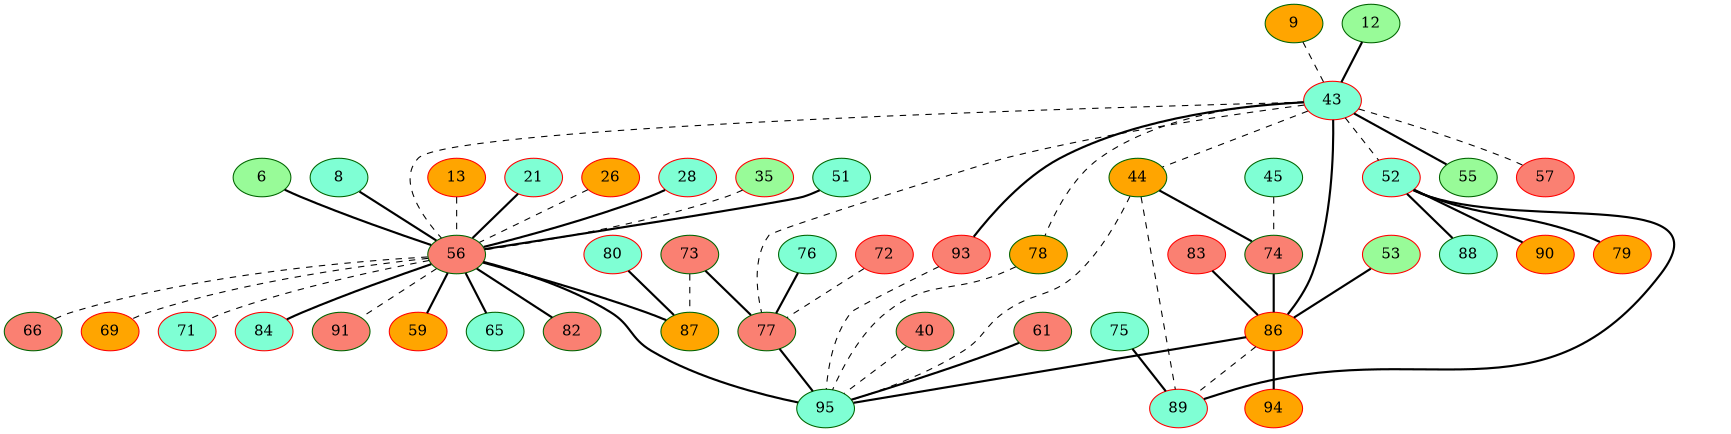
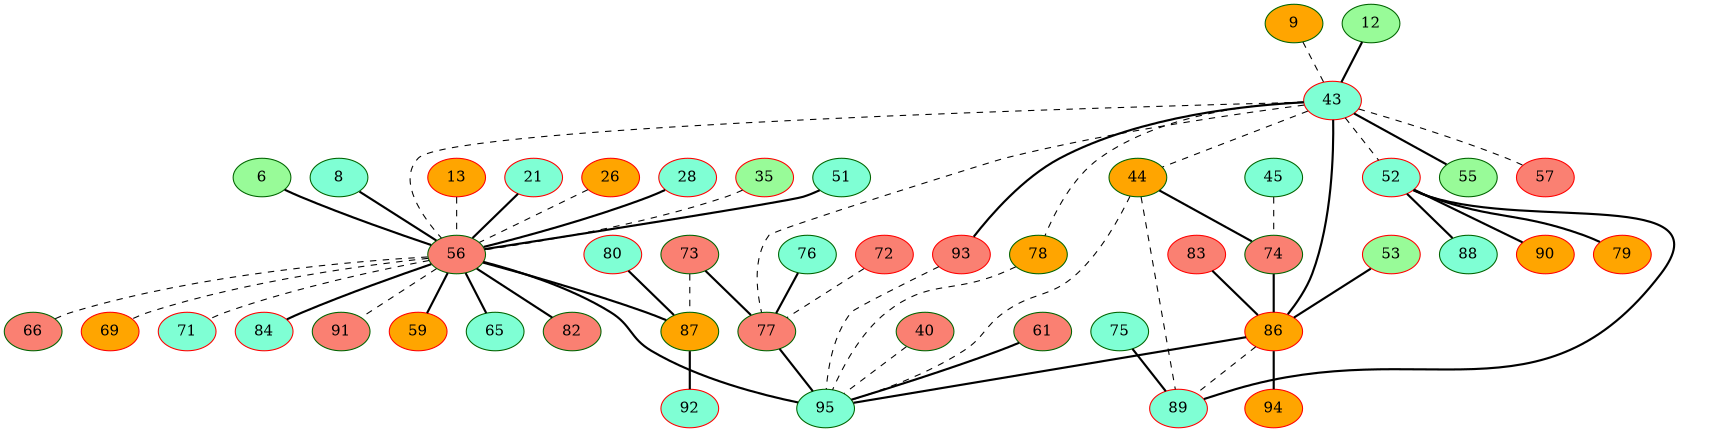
none -> (690, 409)
